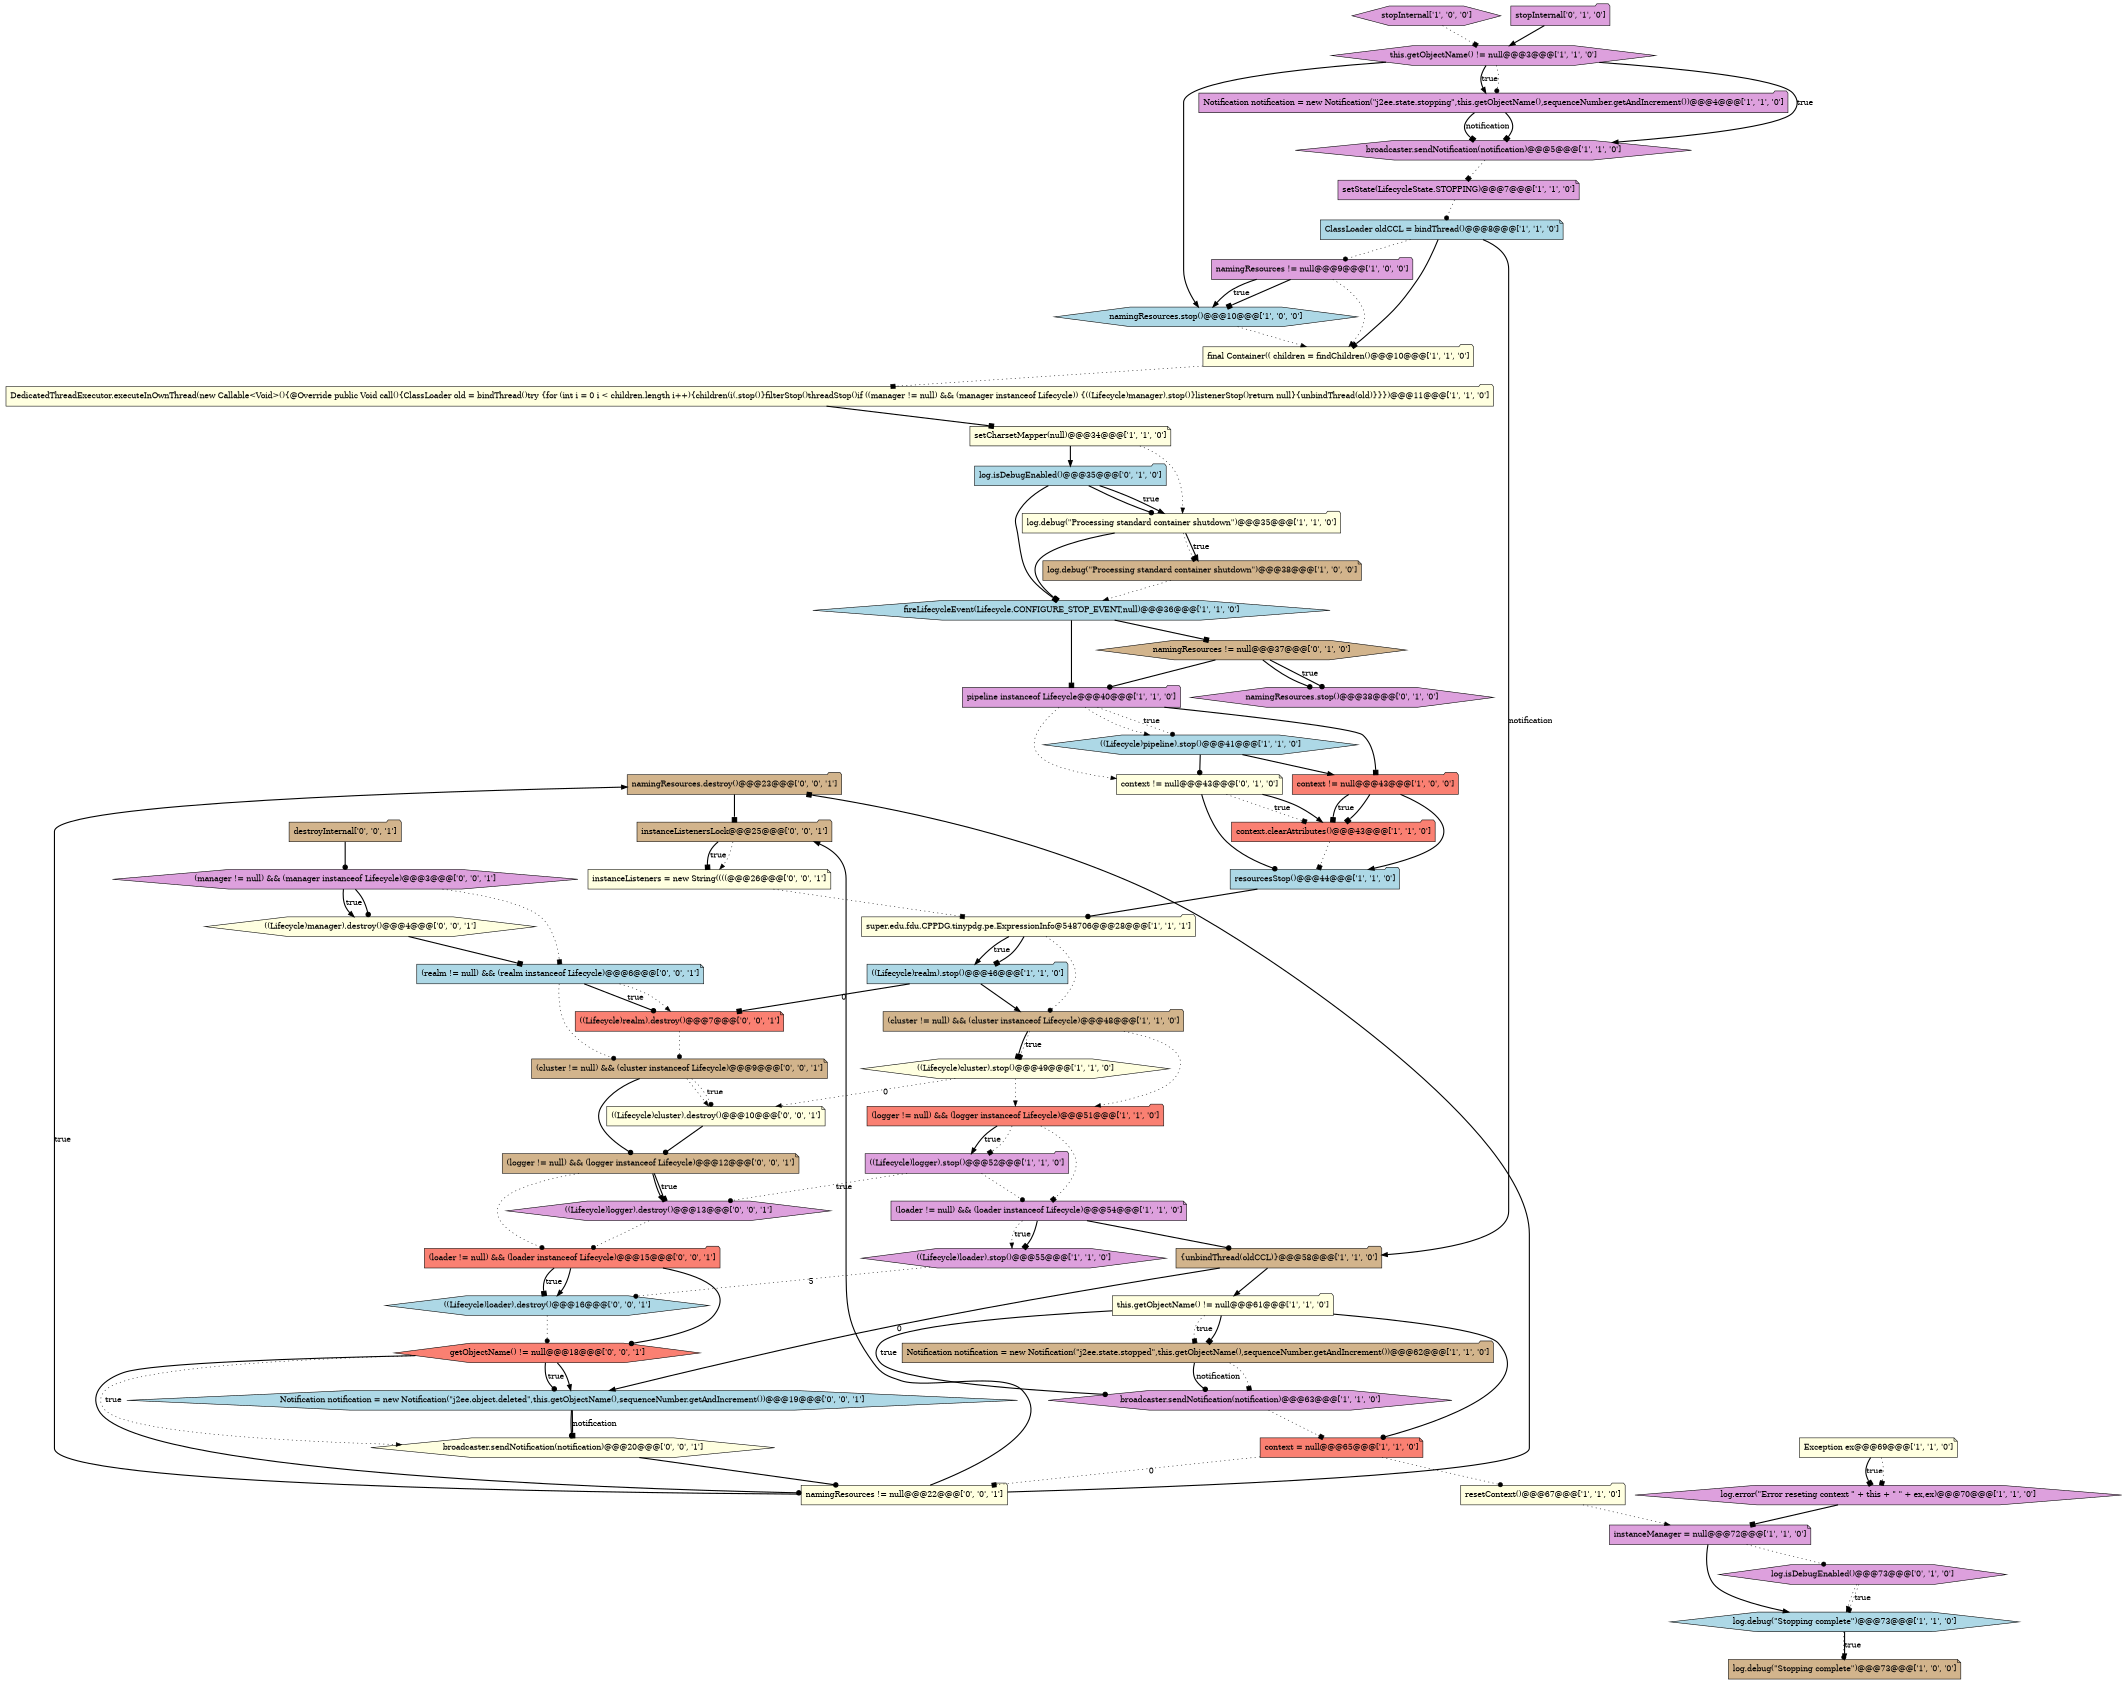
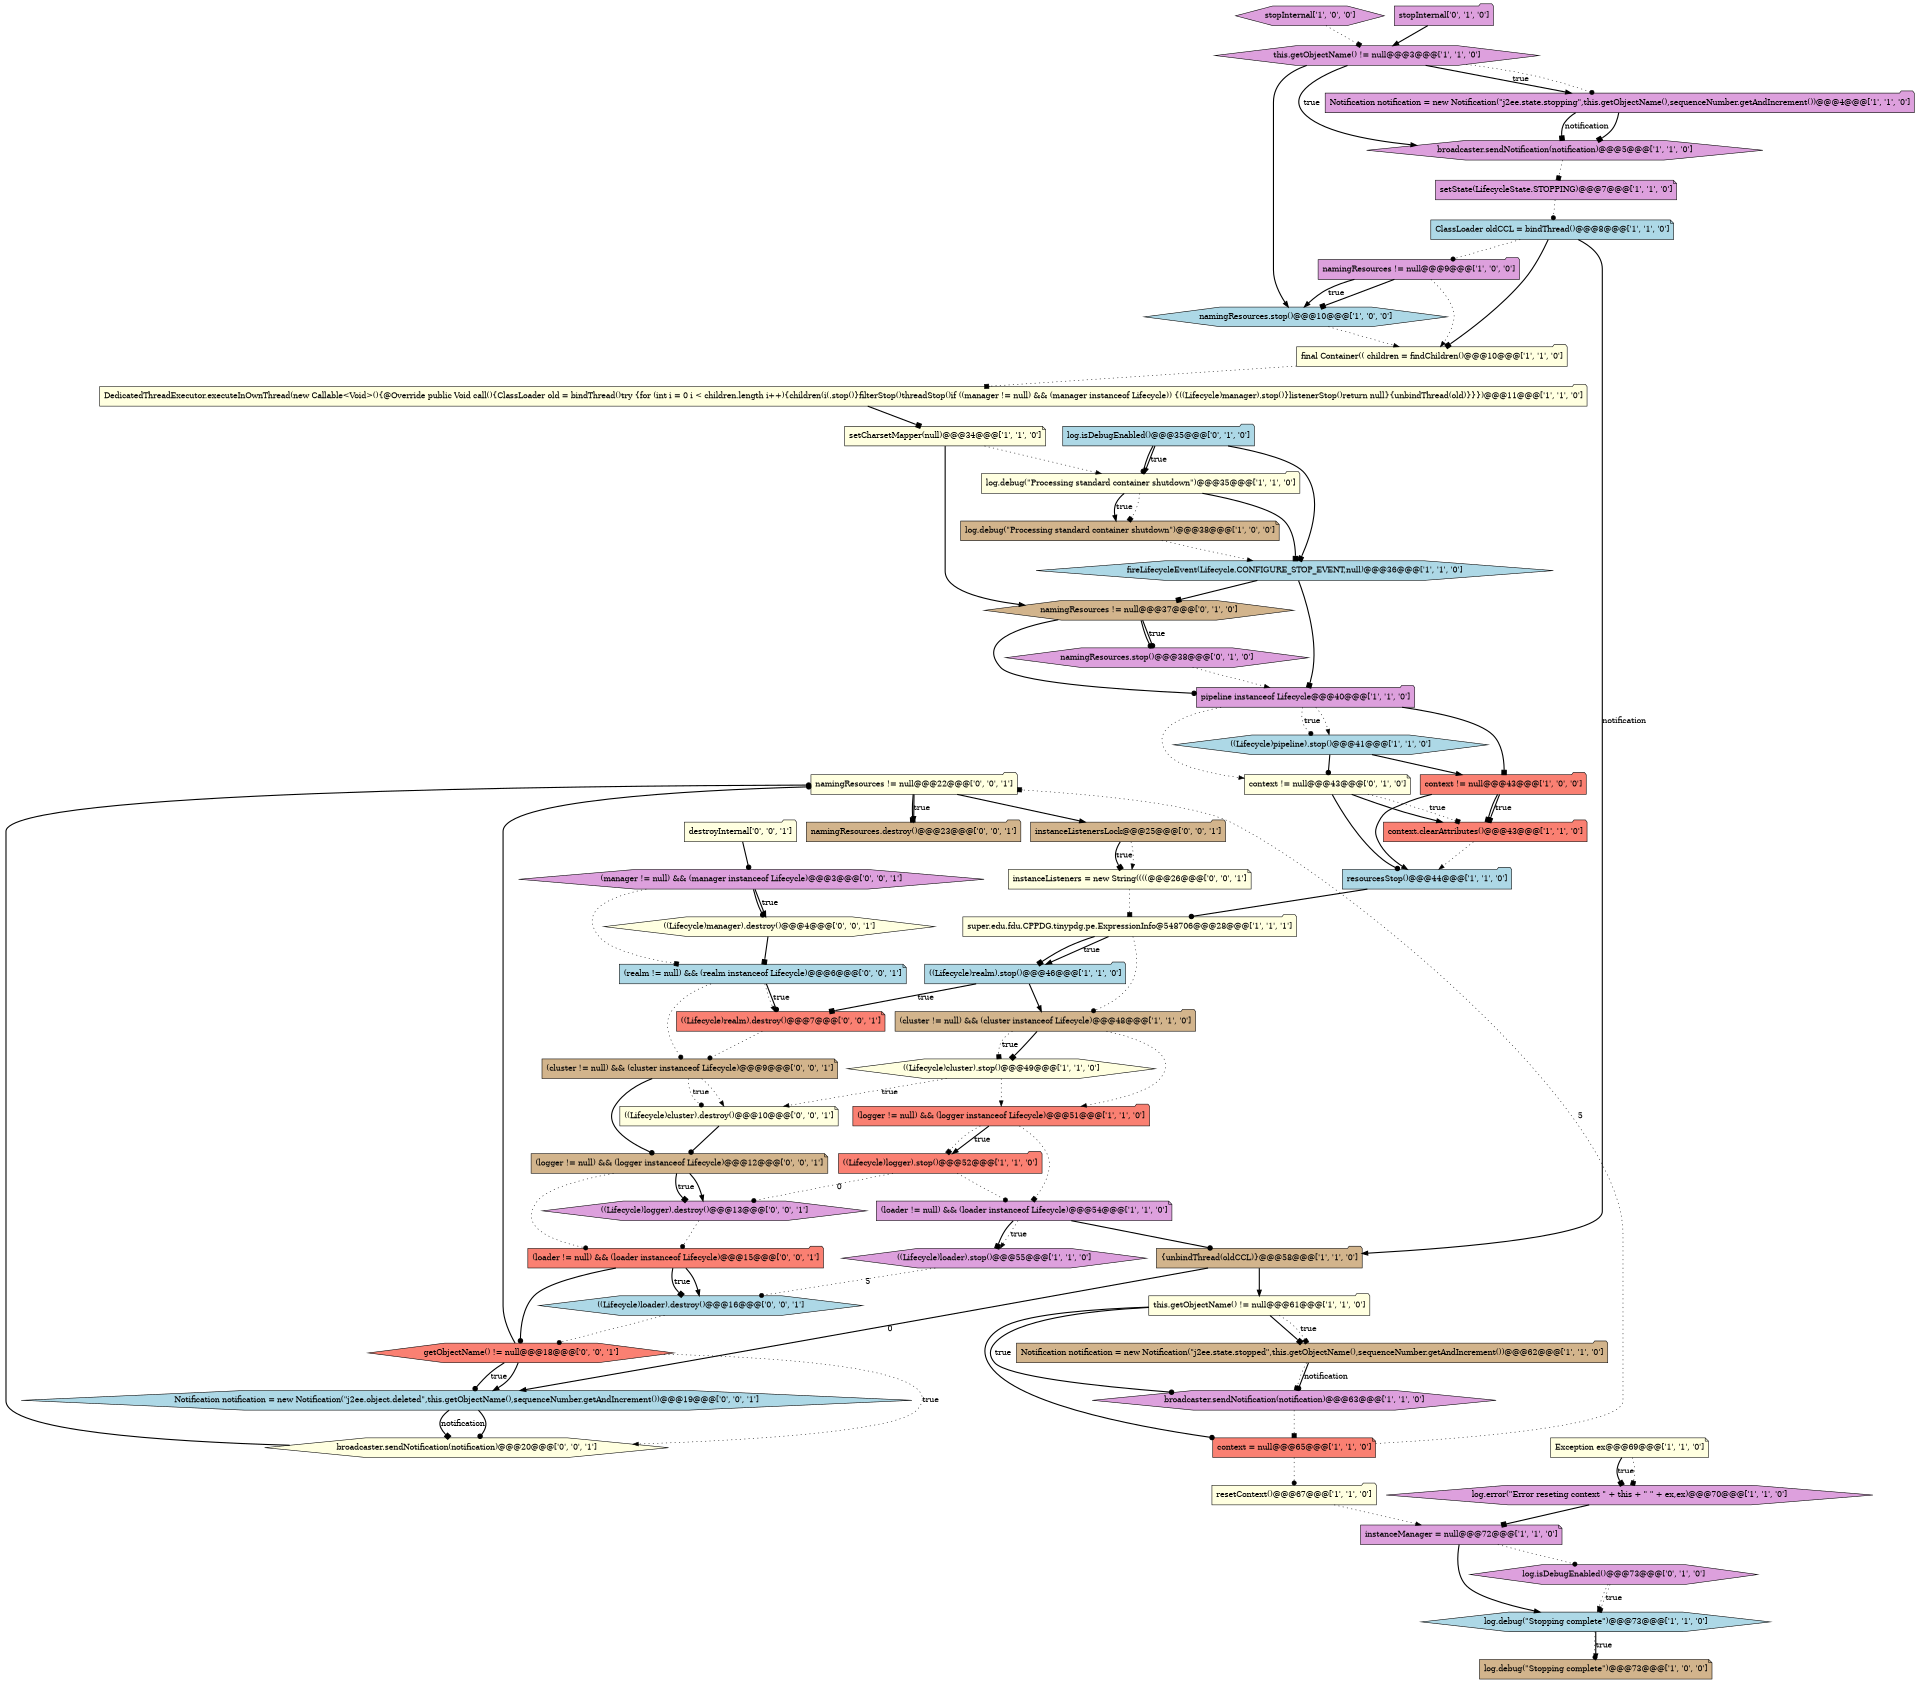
(1070, 453) -> (945, 552)
none -> (1228, 677)
(734, 806) -> none
(345, 832) -> (740, 832)
(1325, 853) -> (1458, 854)
(844, 998) -> (926, 998)
(886, 1092) -> (890, 1092)
(967, 1163) -> (940, 1163)
(844, 1187) -> (840, 1187)
(1152, 1471) -> (1581, 1116)
